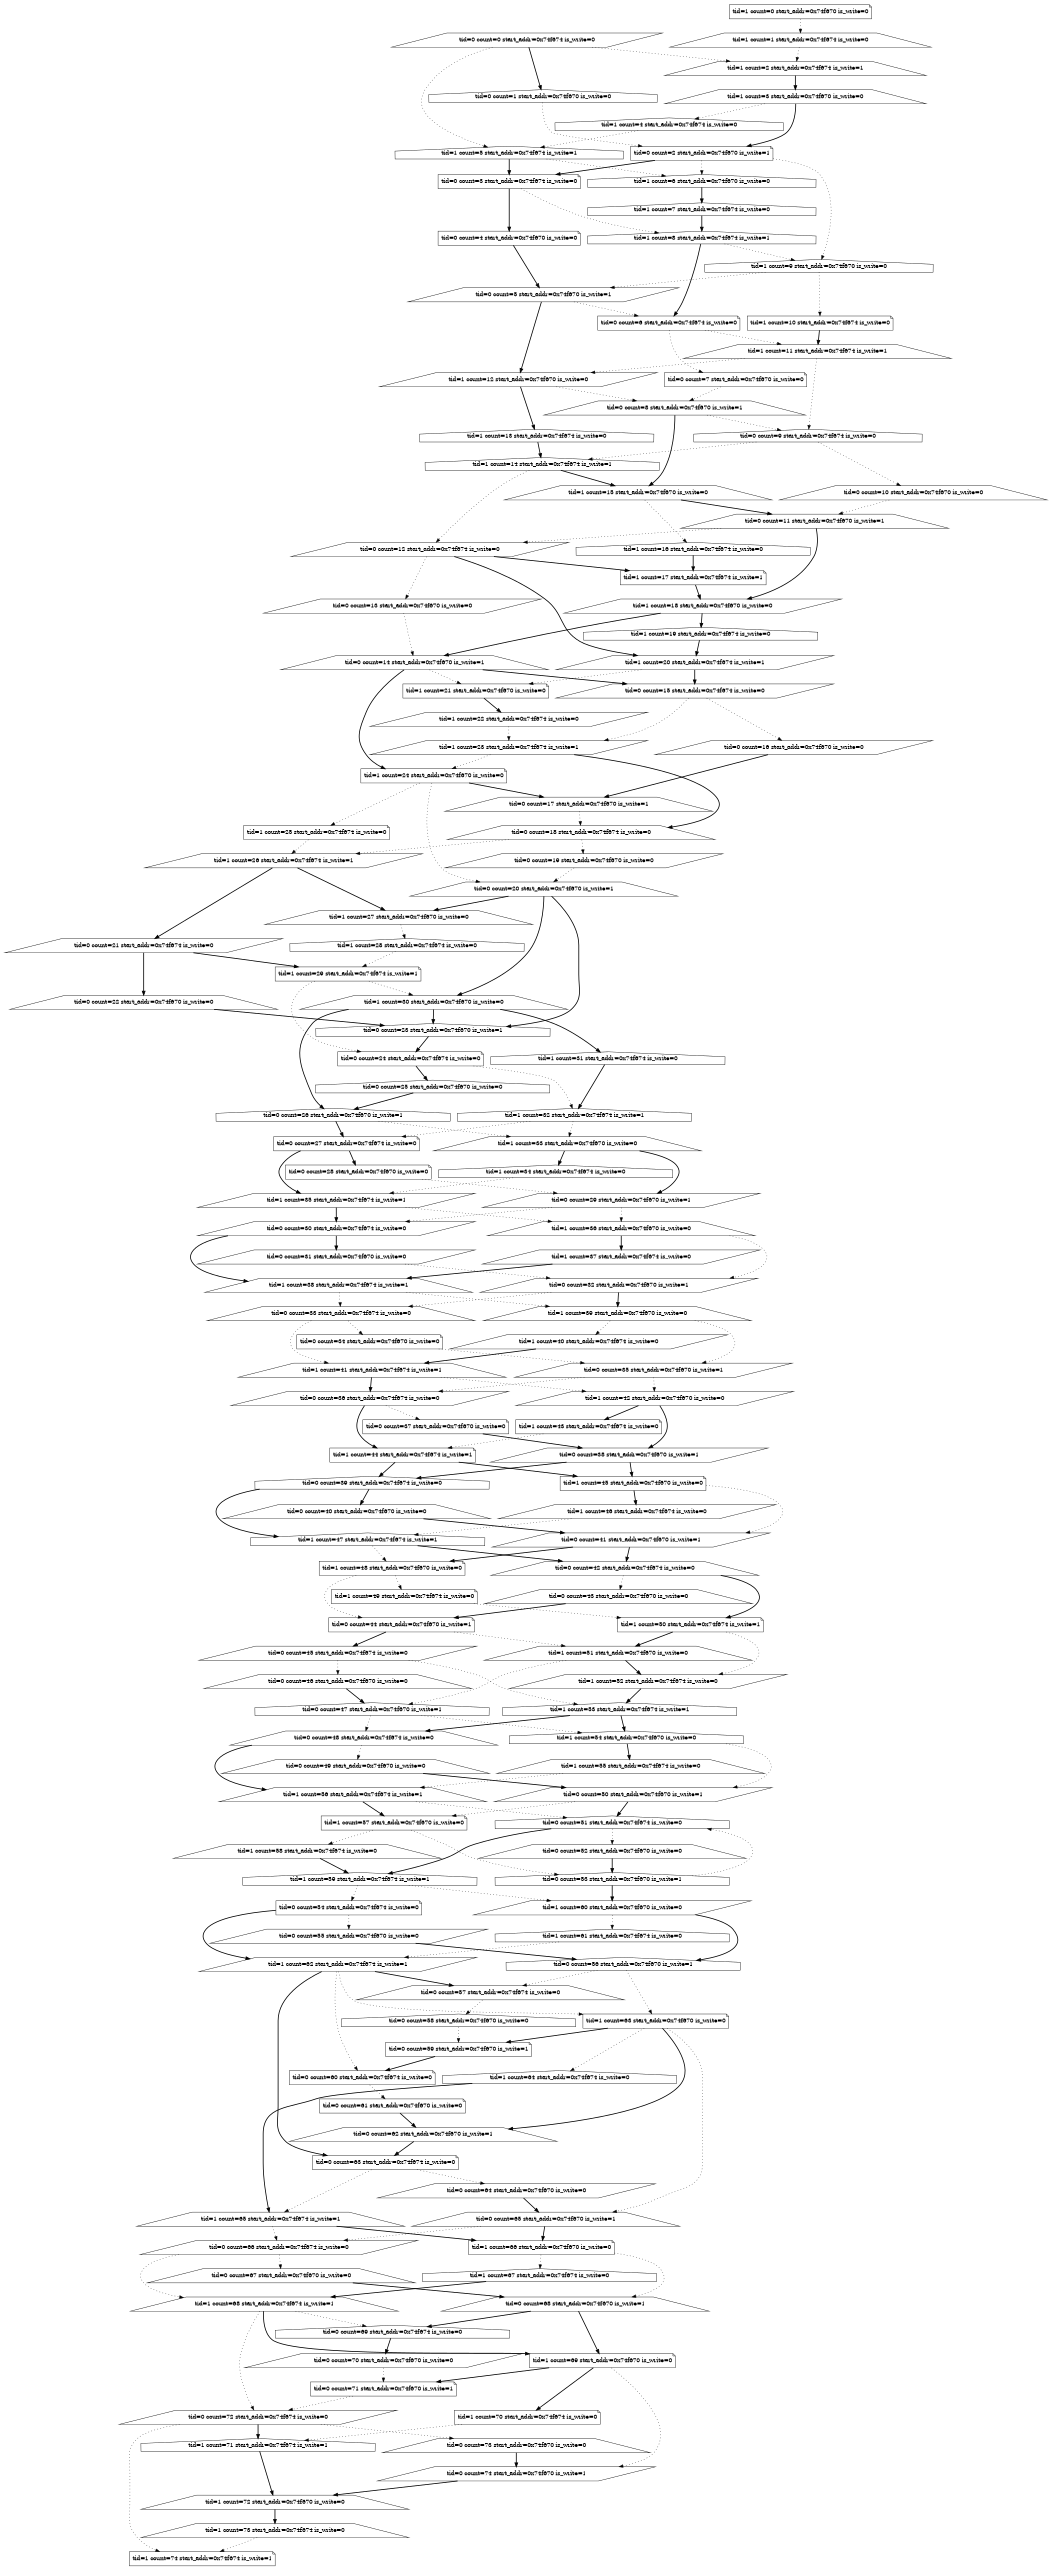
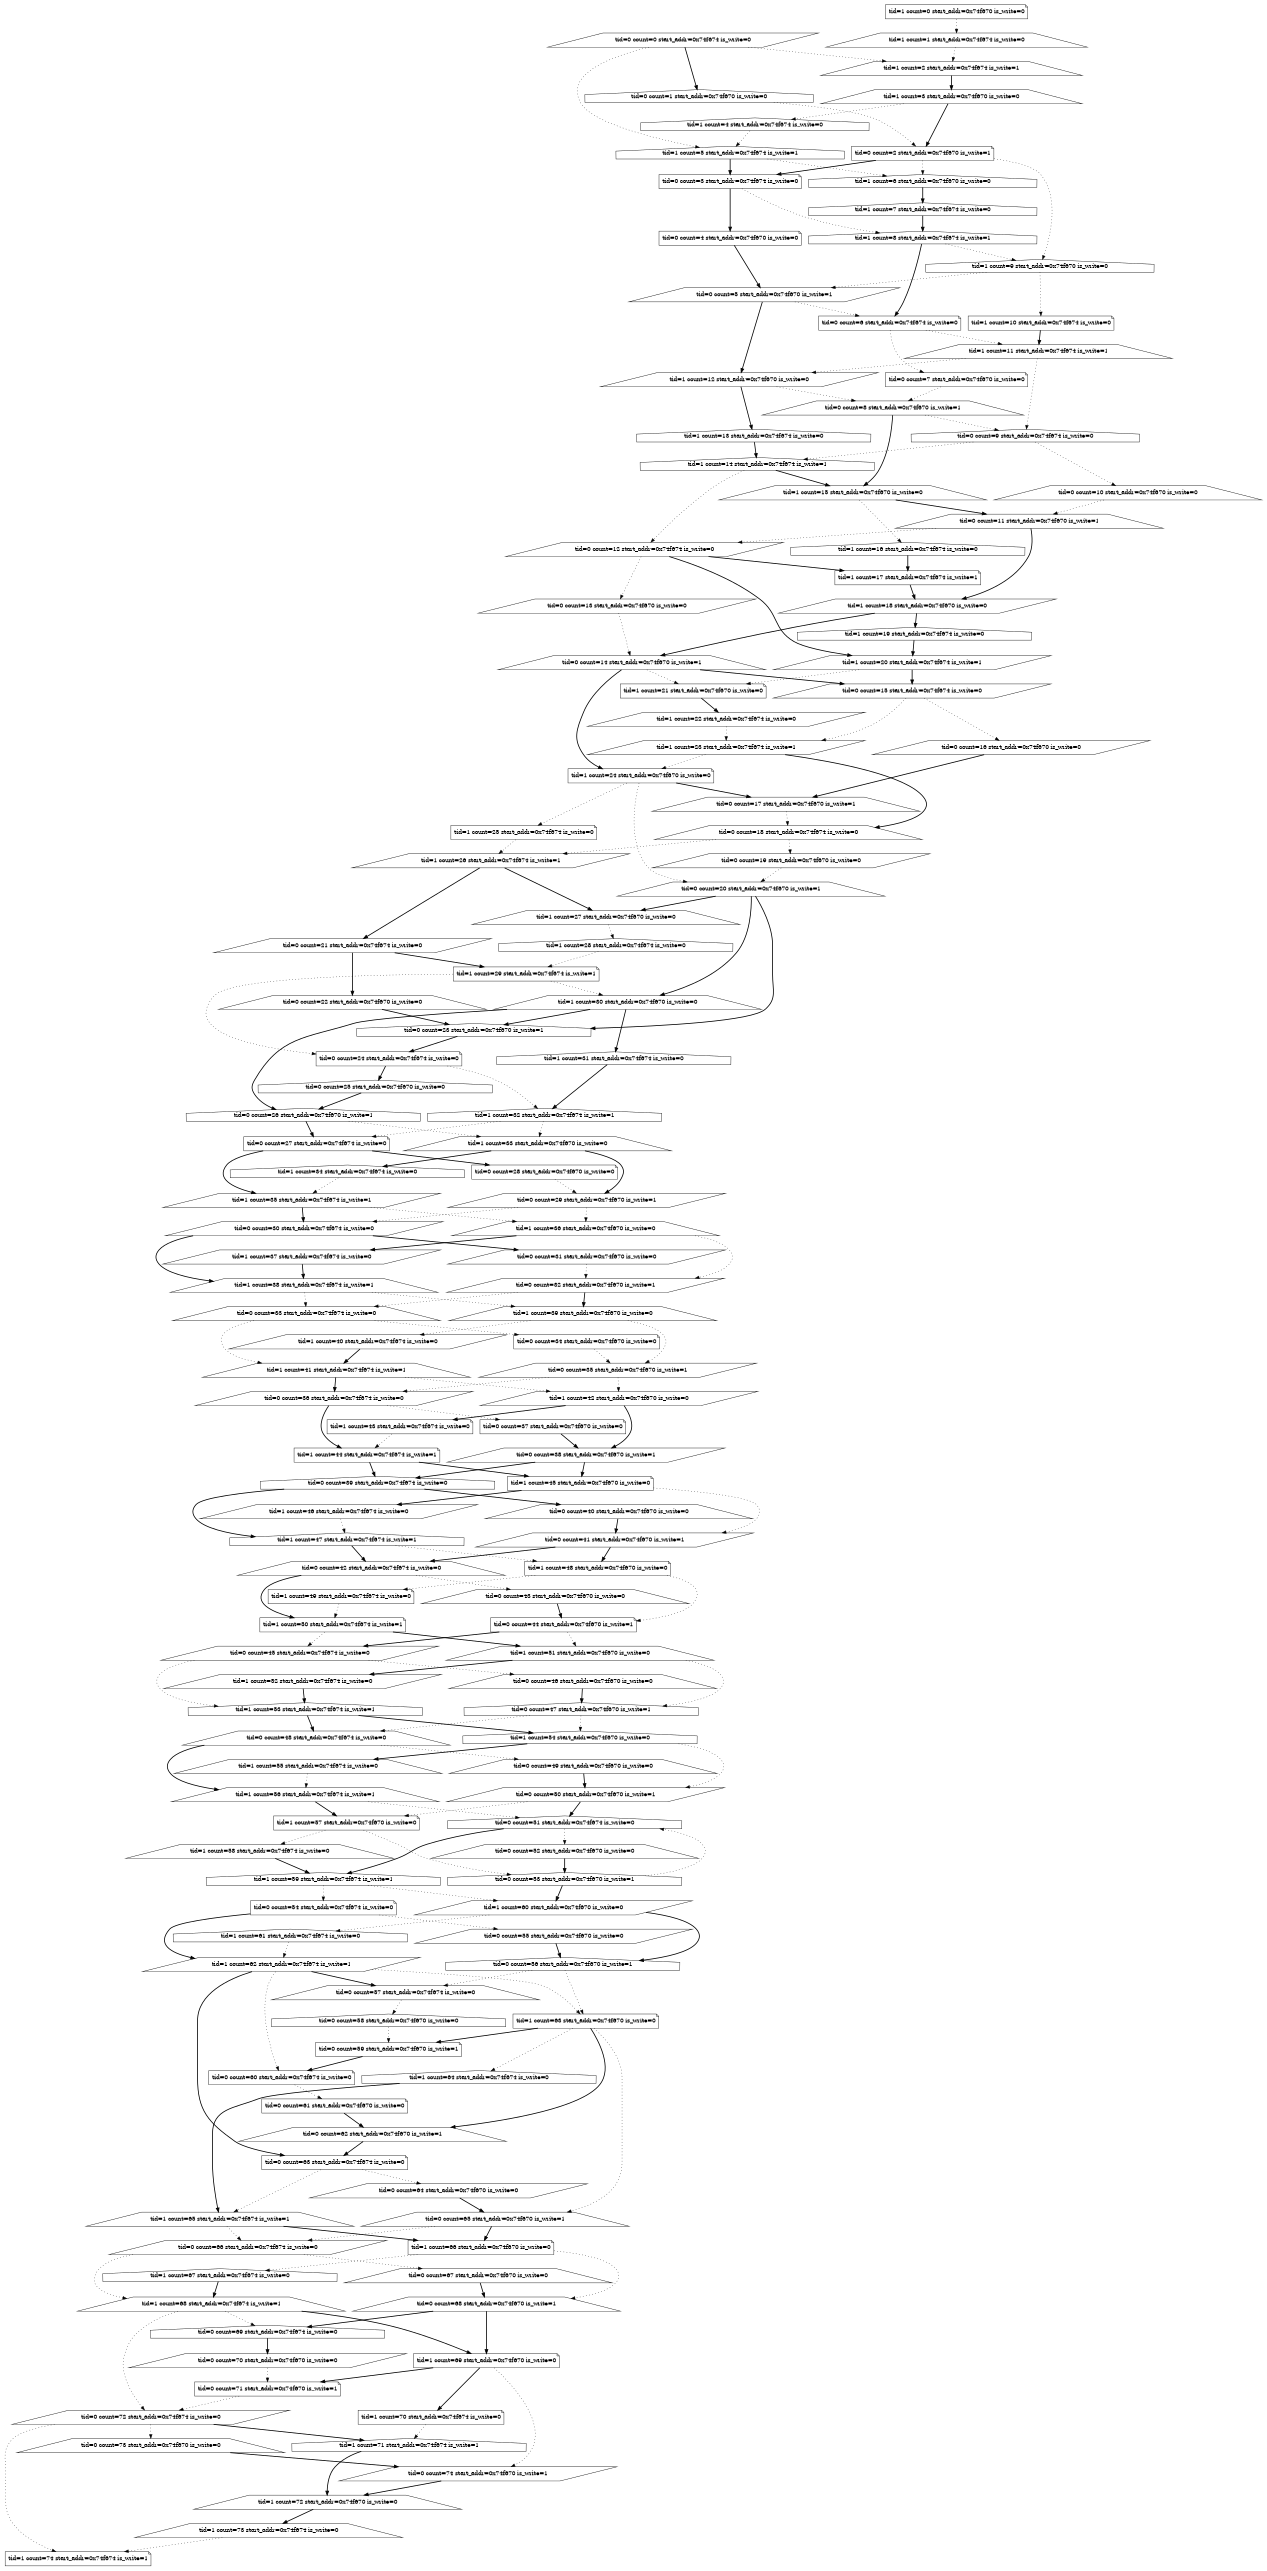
(759, 1655) -> (318, 1638)
